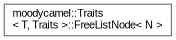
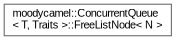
(88, 20) -> (88, 20)
